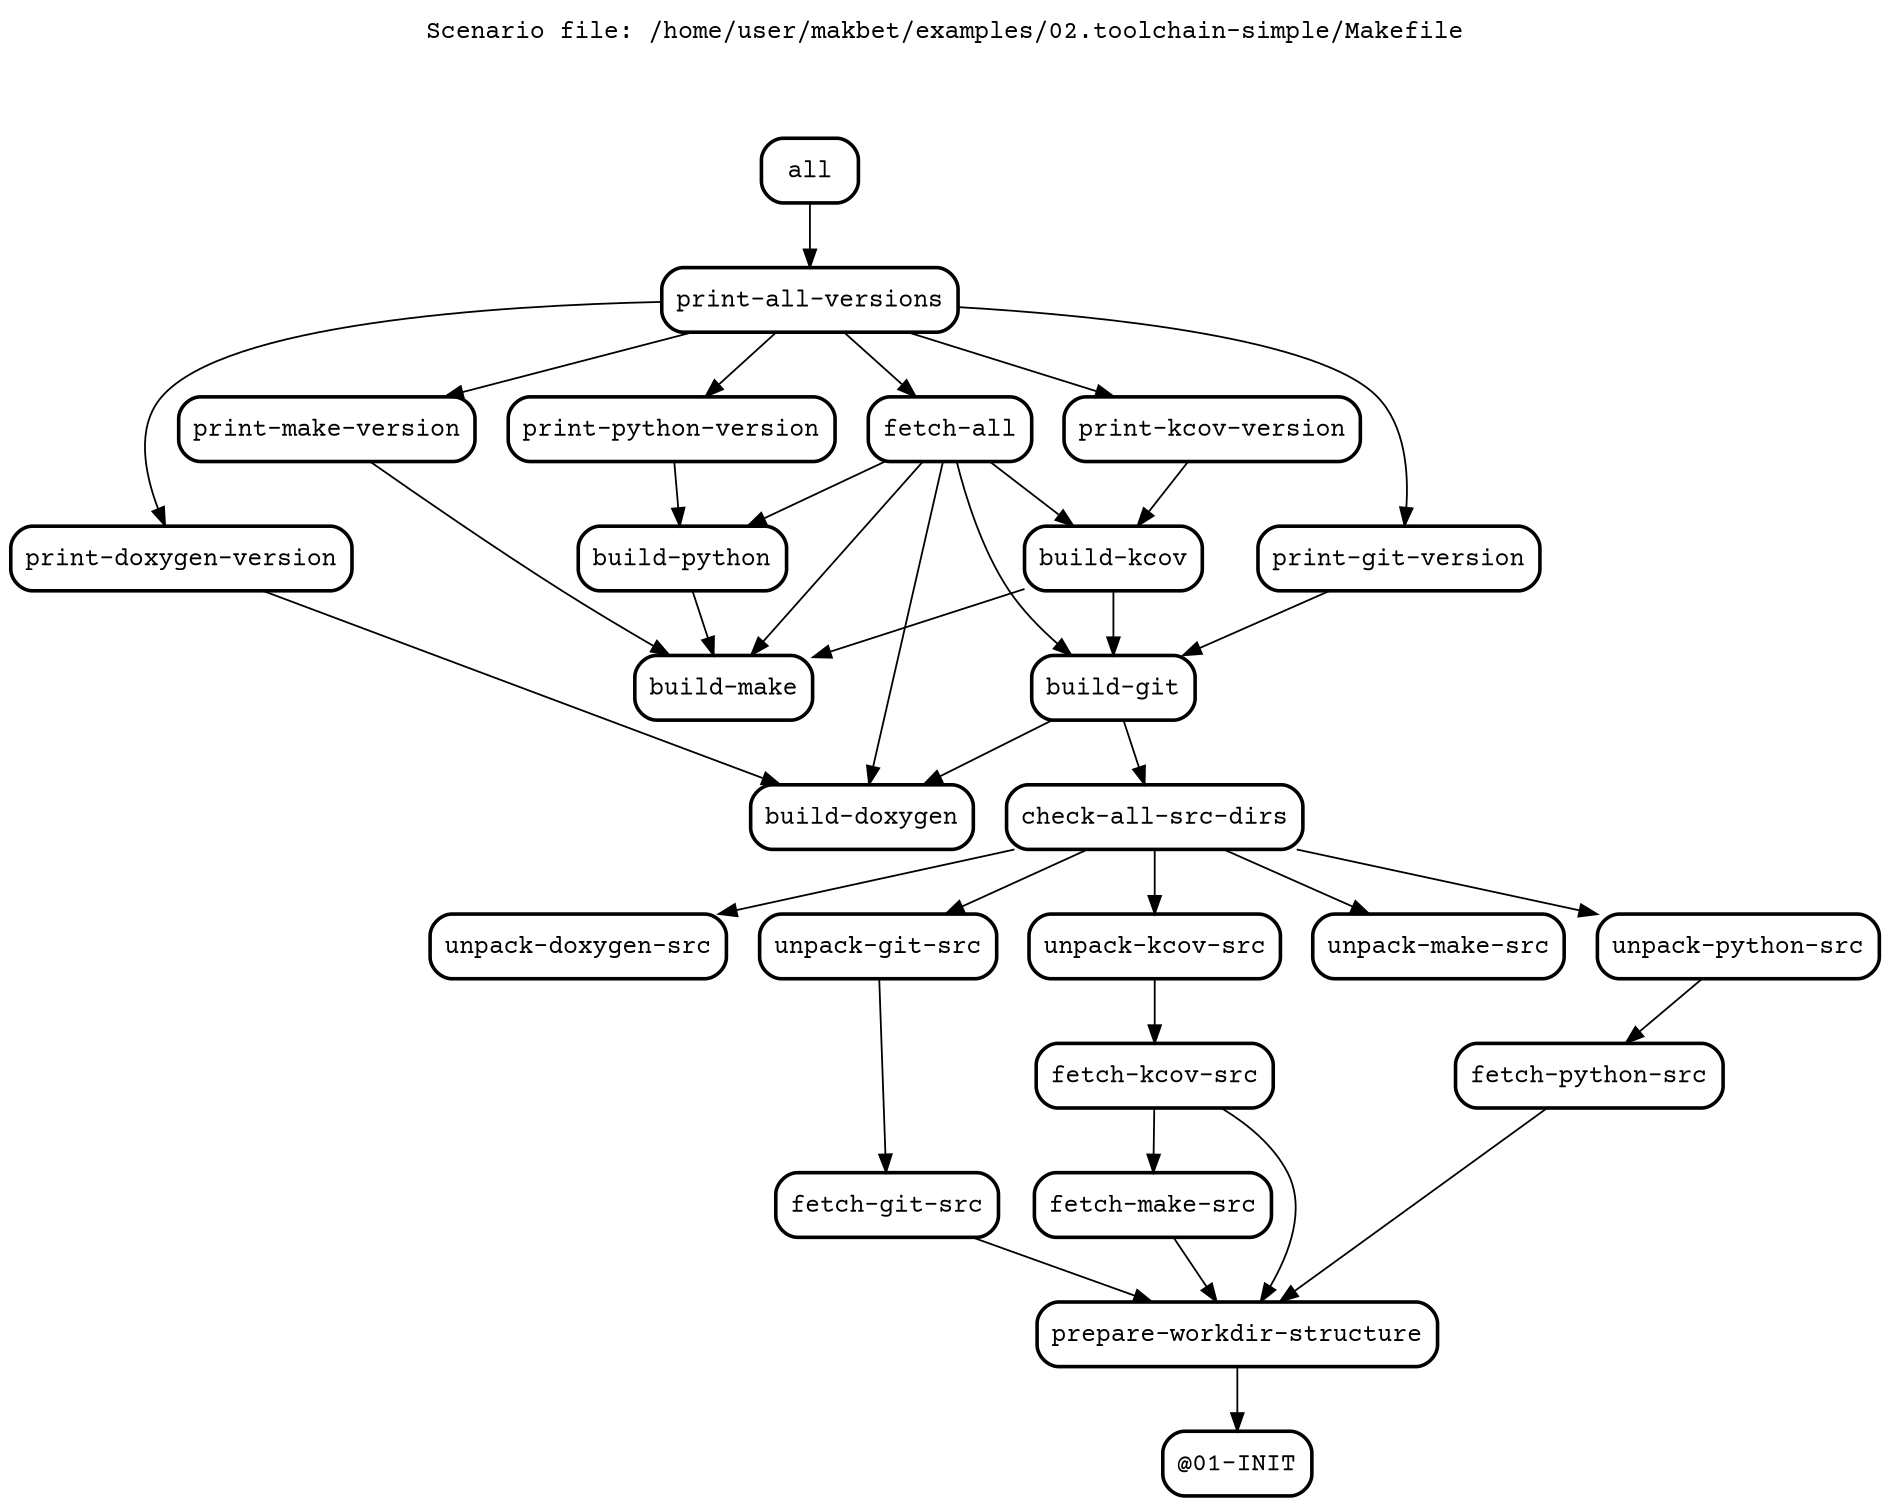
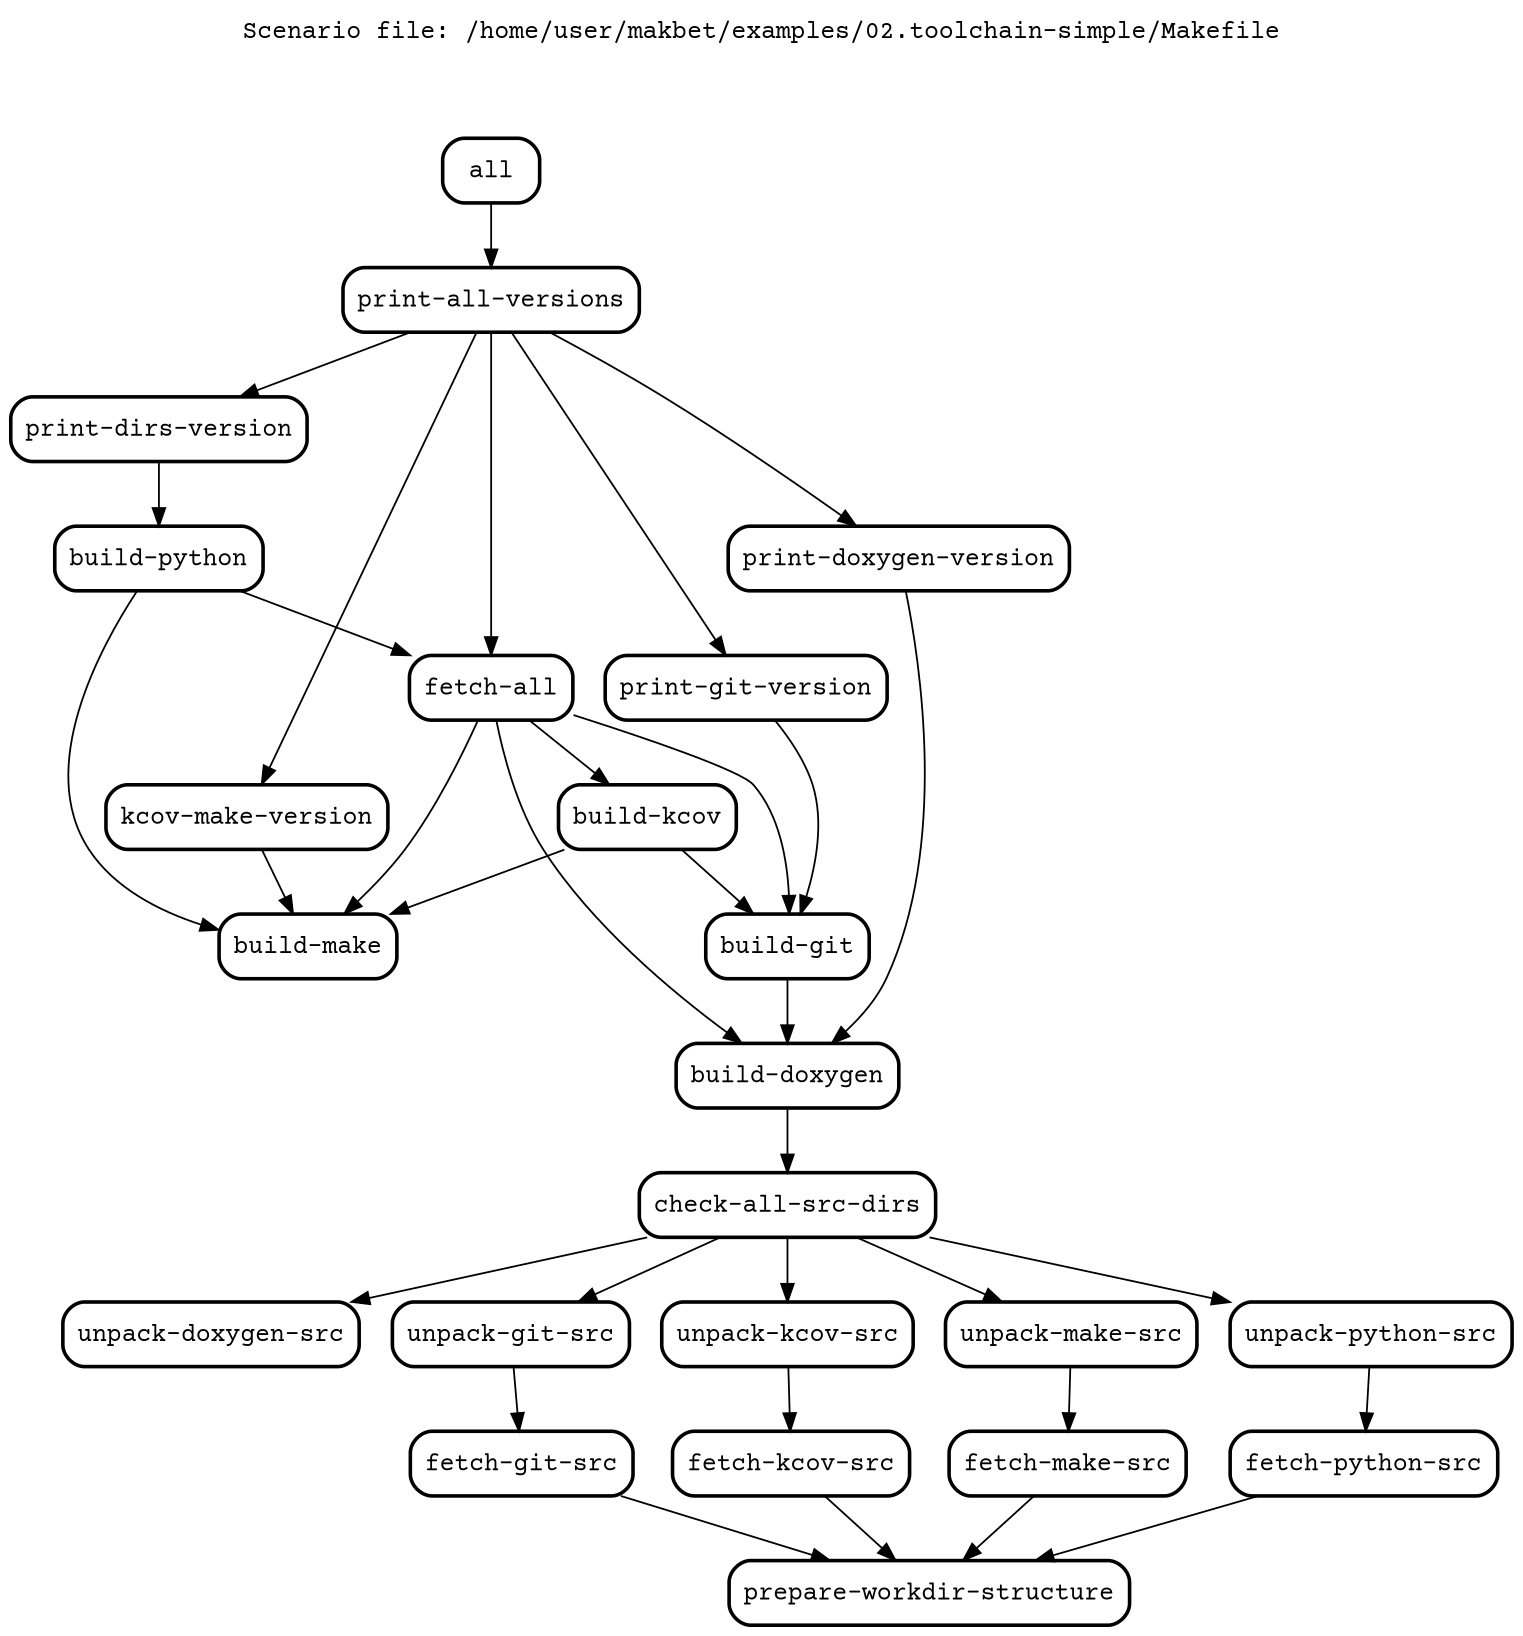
(327, 429) -> (247, 817)
(672, 429) -> (159, 429)
(1212, 429) -> none
(824, 490) -> (317, 620)
(1131, 744) -> (787, 1132)
(1154, 1132) -> (1070, 1390)
(1237, 1464) -> none
